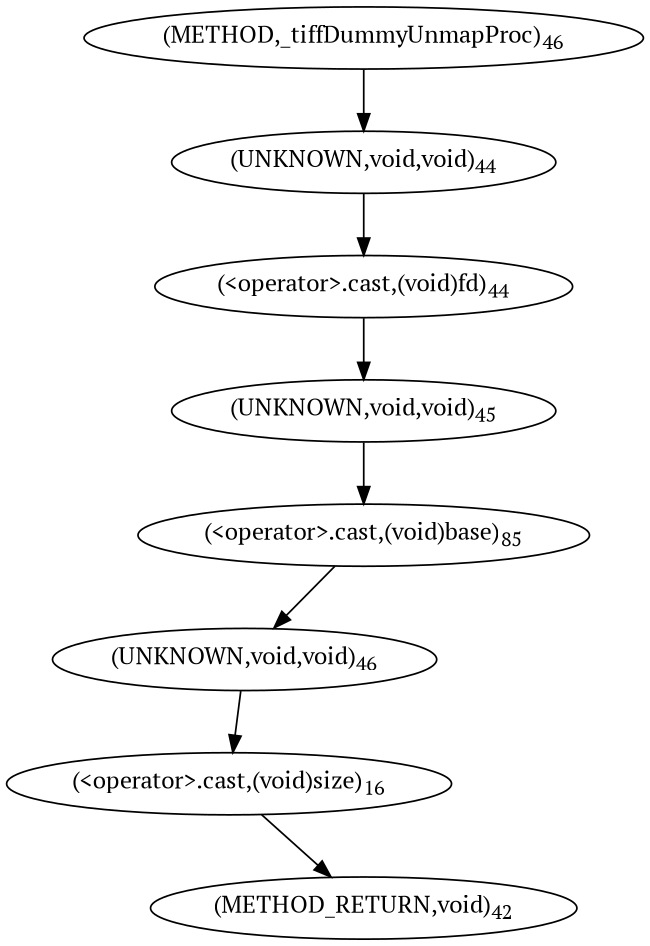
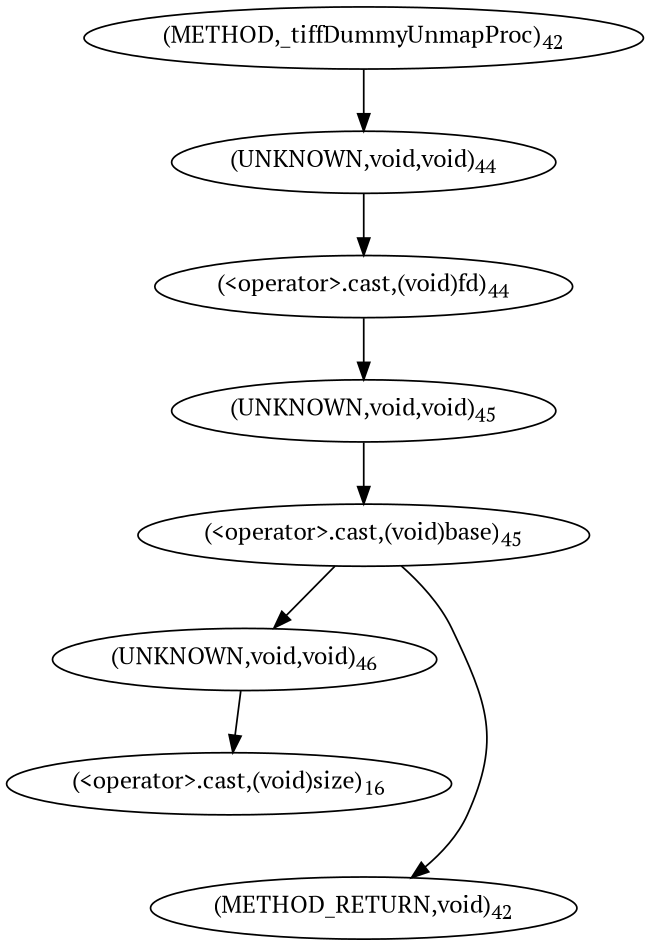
(554, 35) -> (554, 35)
(512, 533) -> (512, 533)
(290, 840) -> (484, 714)
